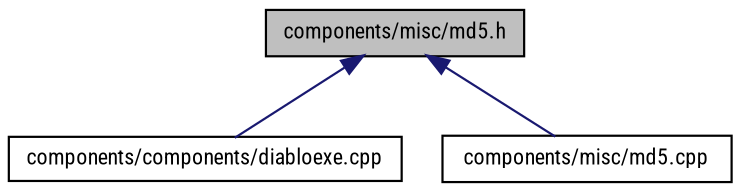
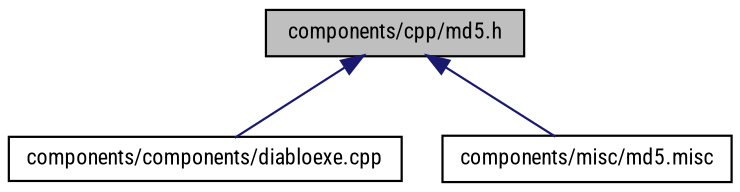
(395, 33) -> (395, 33)
(587, 159) -> (587, 159)
